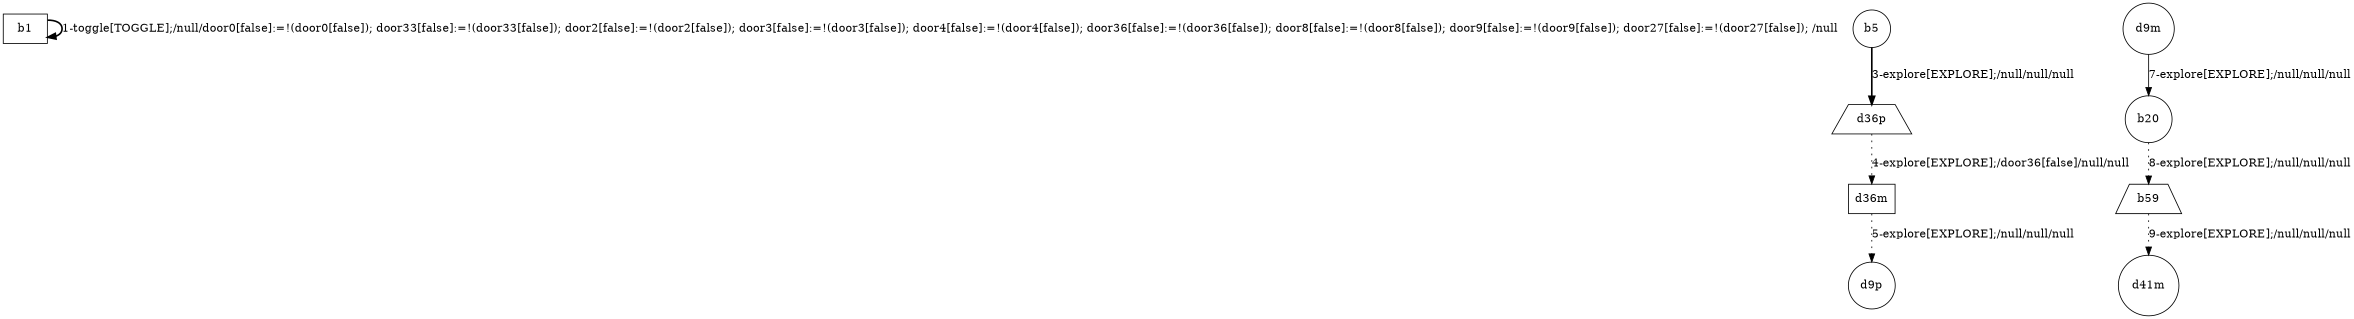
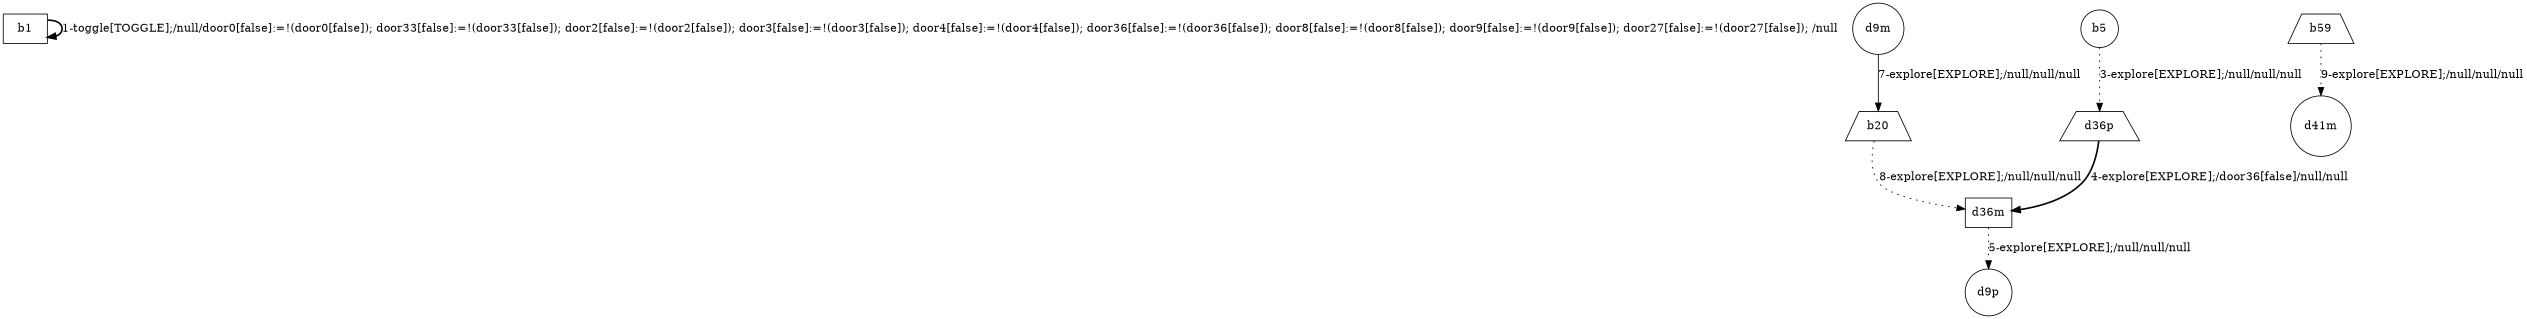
(1872, 72) -> (2100, 75)
(2149, 119) -> (1878, 126)
(1872, 155) -> (2073, 190)
(2149, 159) -> (1895, 193)
